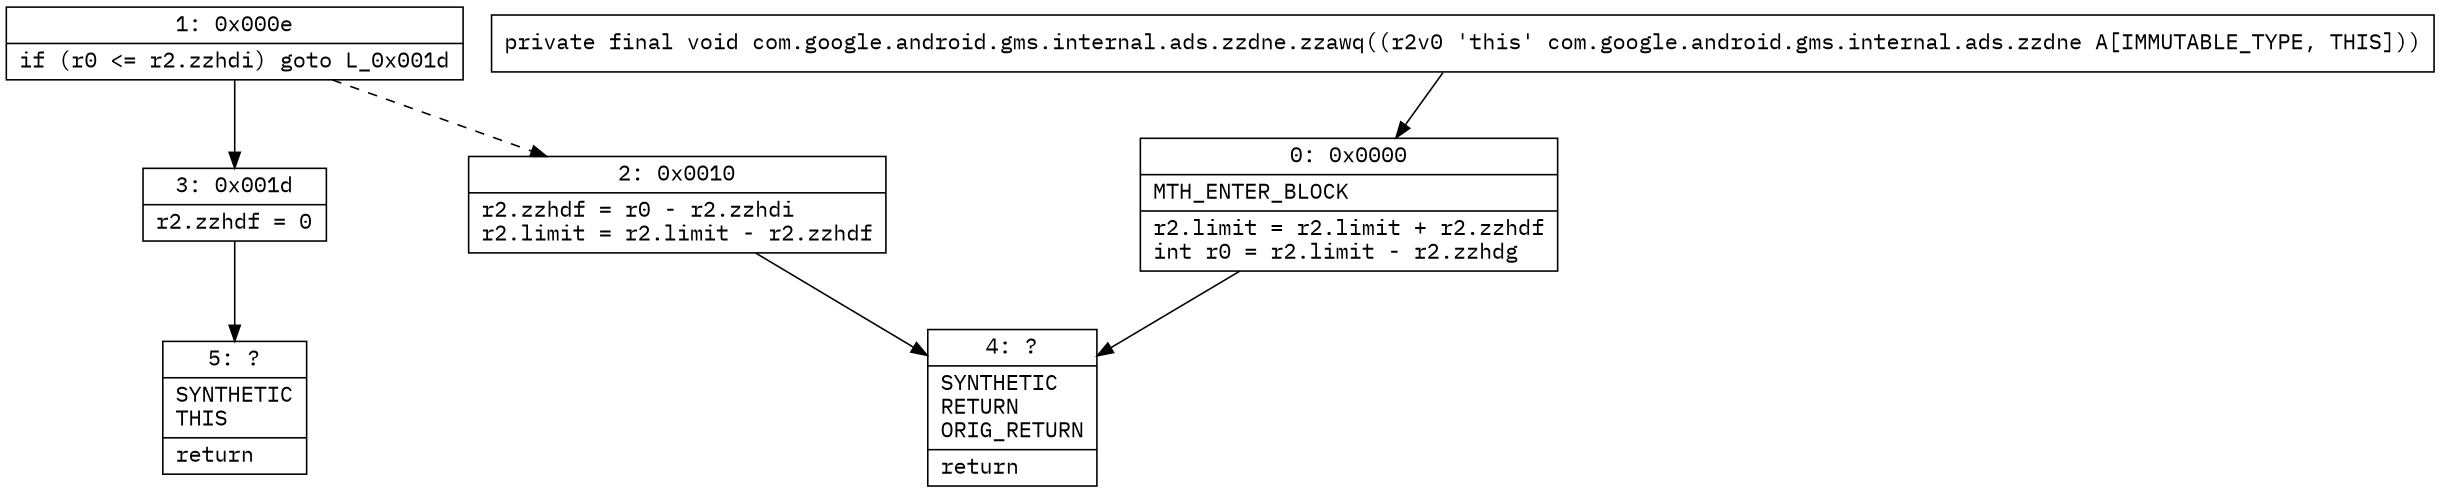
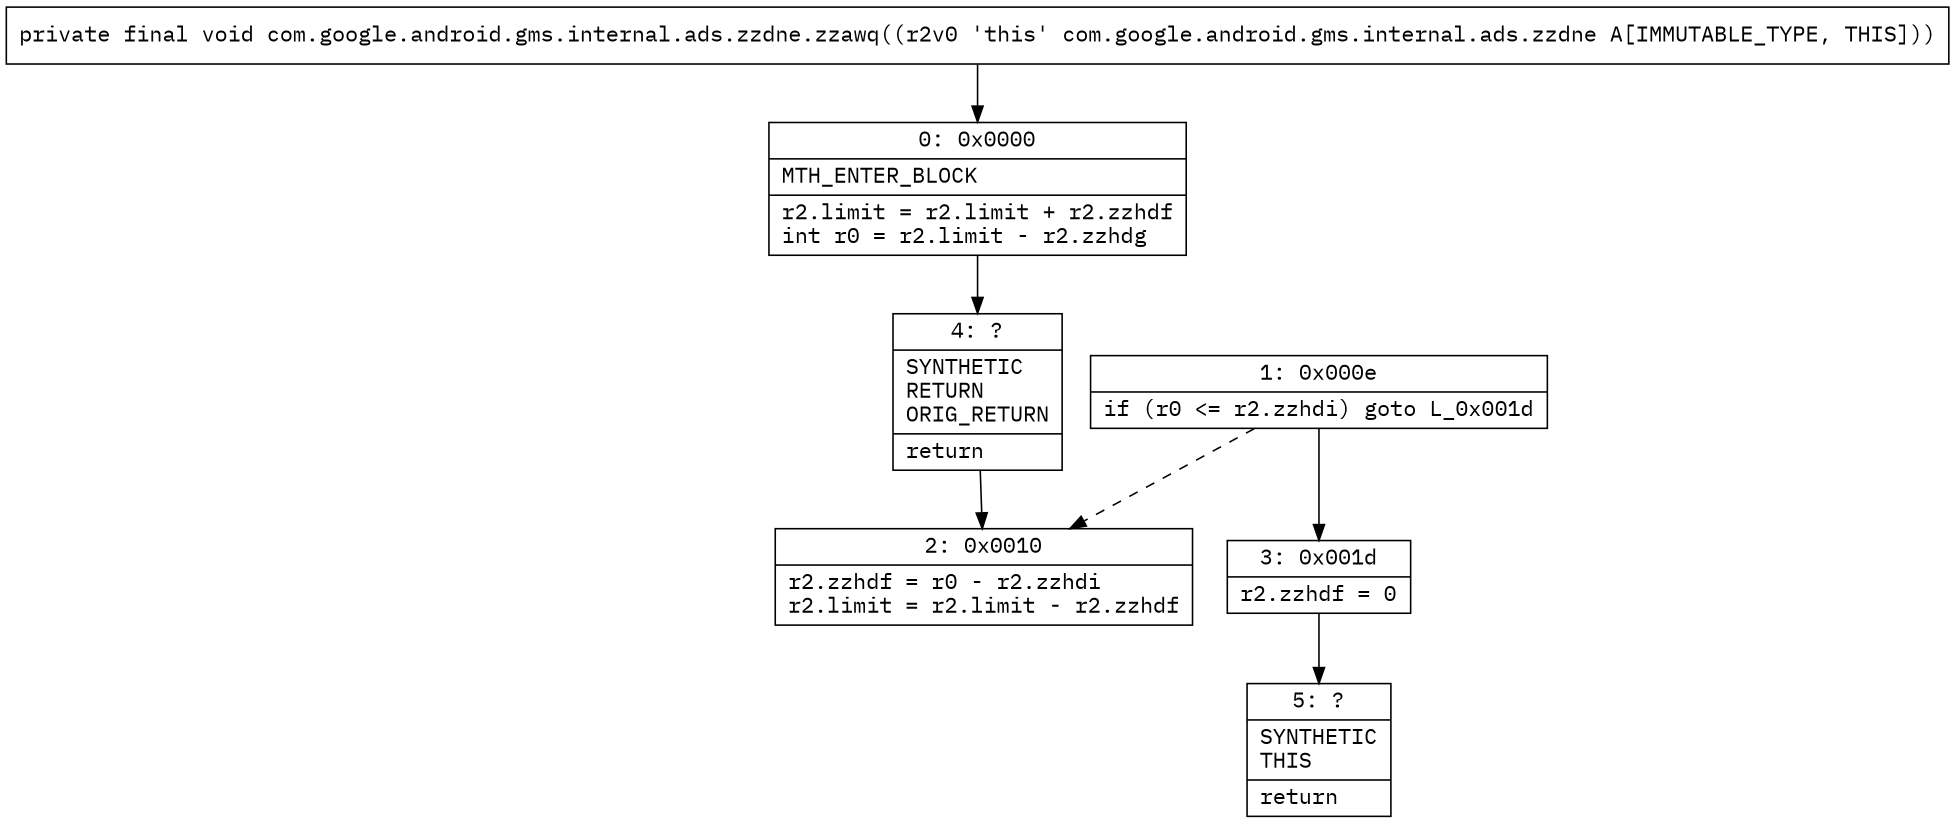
(835, 300) -> (981, 492)
